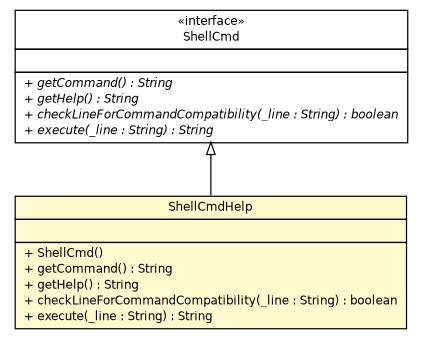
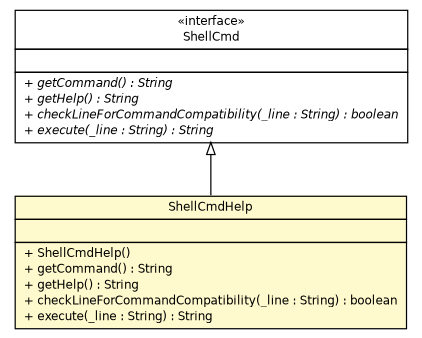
(64, 253) -> (77, 253)
